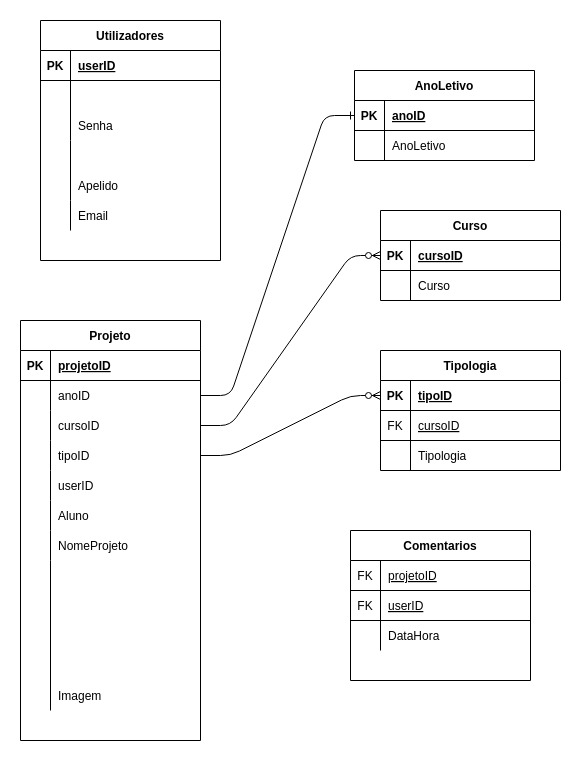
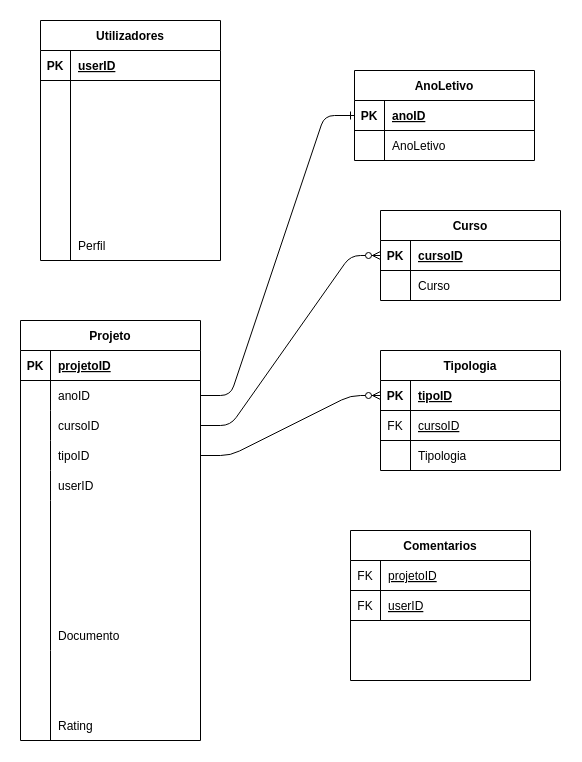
(146, 126) -> none
(146, 186) -> none
(146, 216) -> none
none -> (146, 246)
(126, 516) -> none
(126, 546) -> none
none -> (126, 636)
(456, 636) -> none
(126, 696) -> none
none -> (126, 726)
